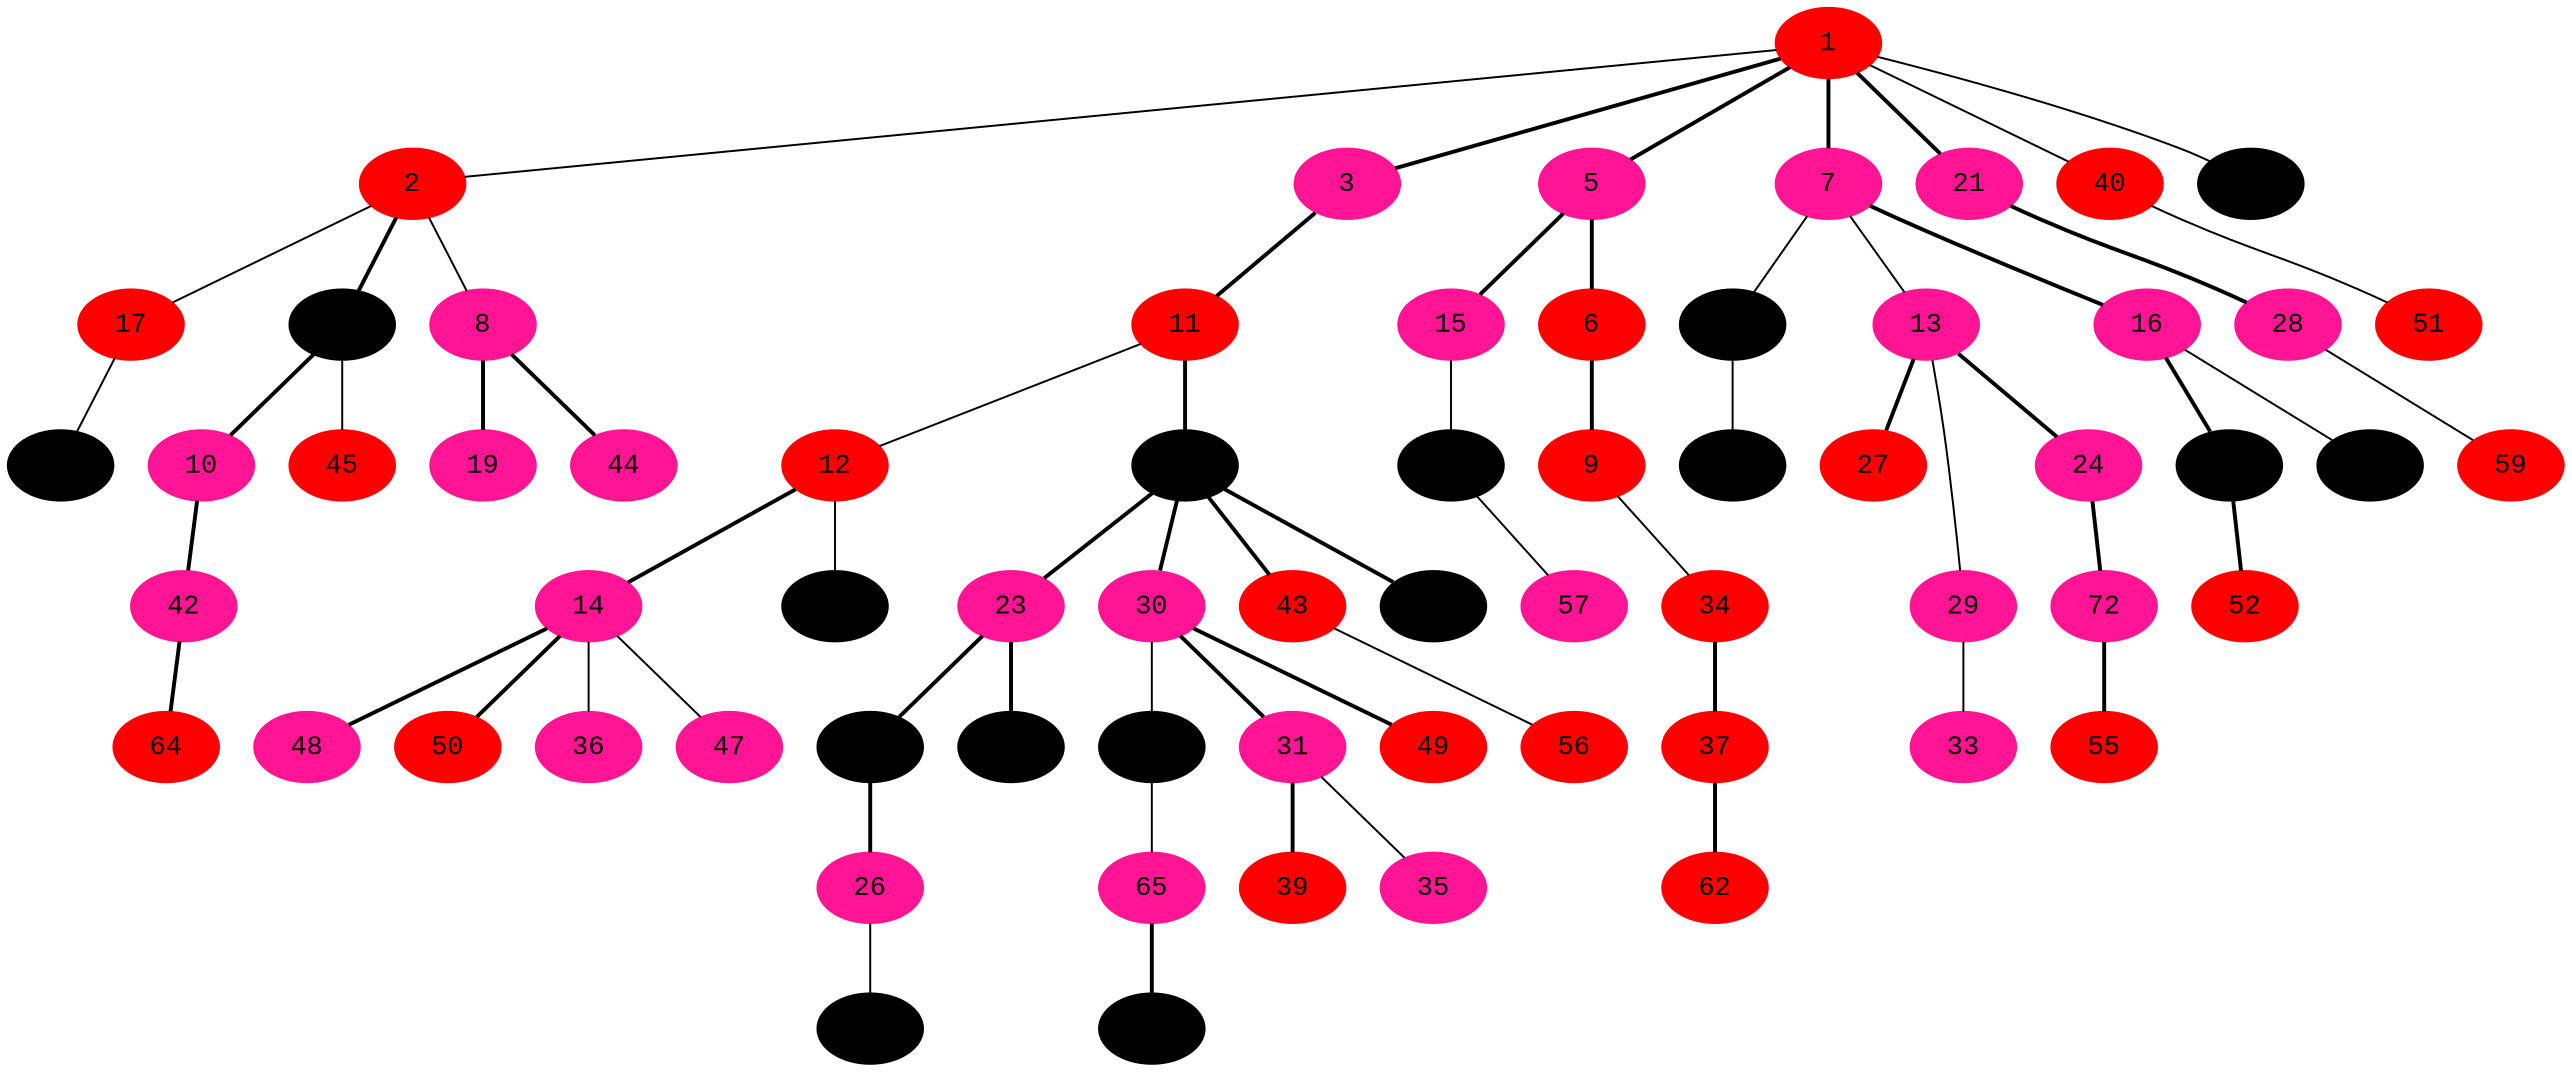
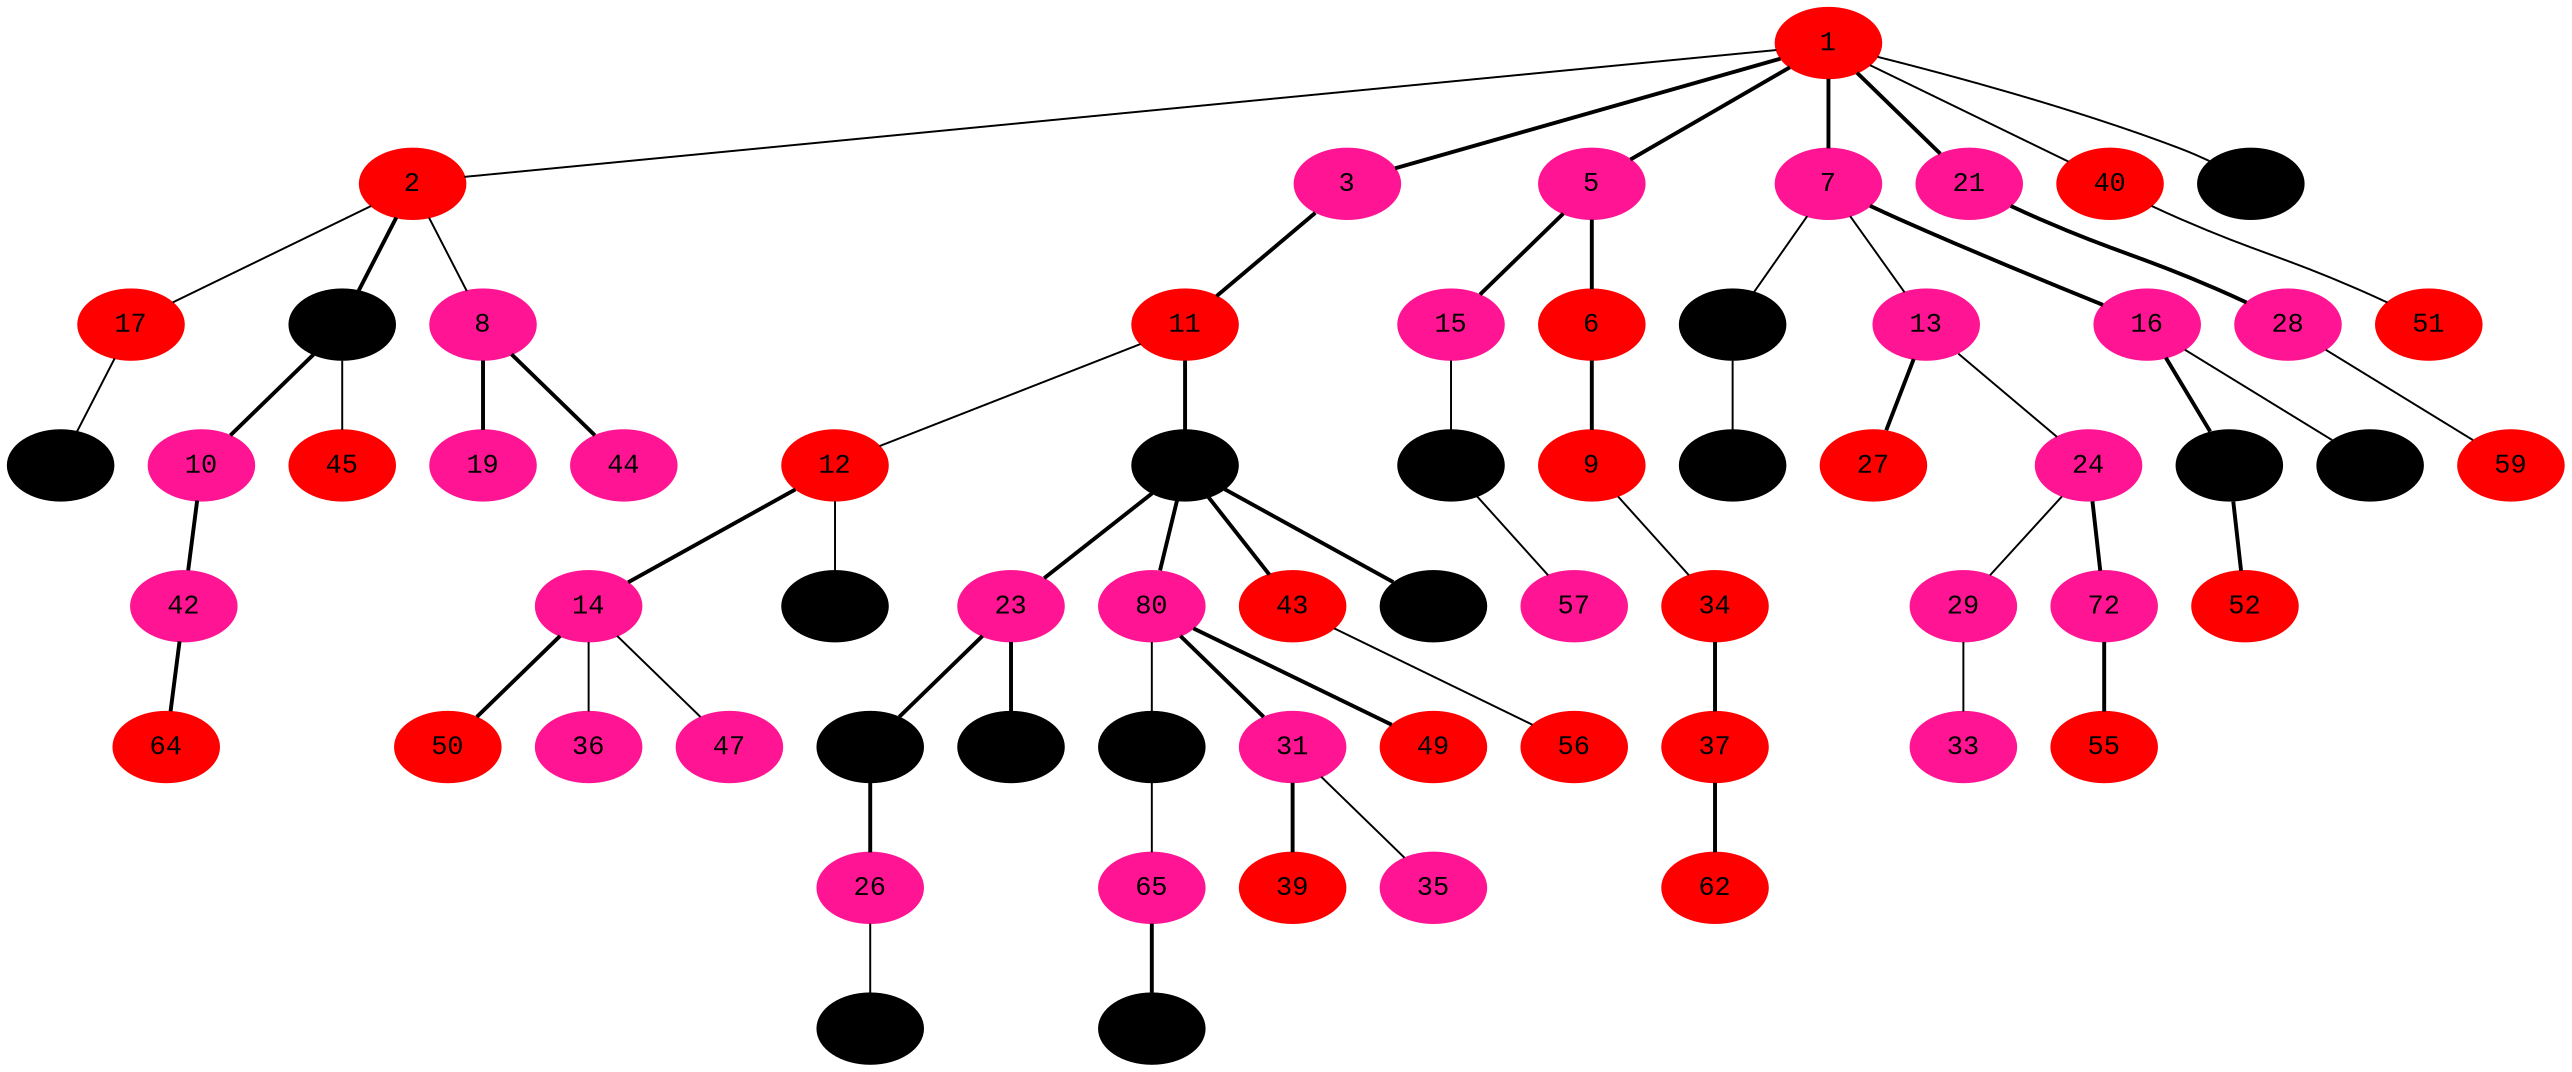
(2008, 395) -> (2008, 395)
(1948, 465) -> (2026, 536)
(1152, 606) -> (1152, 606)
(307, 747) -> none
